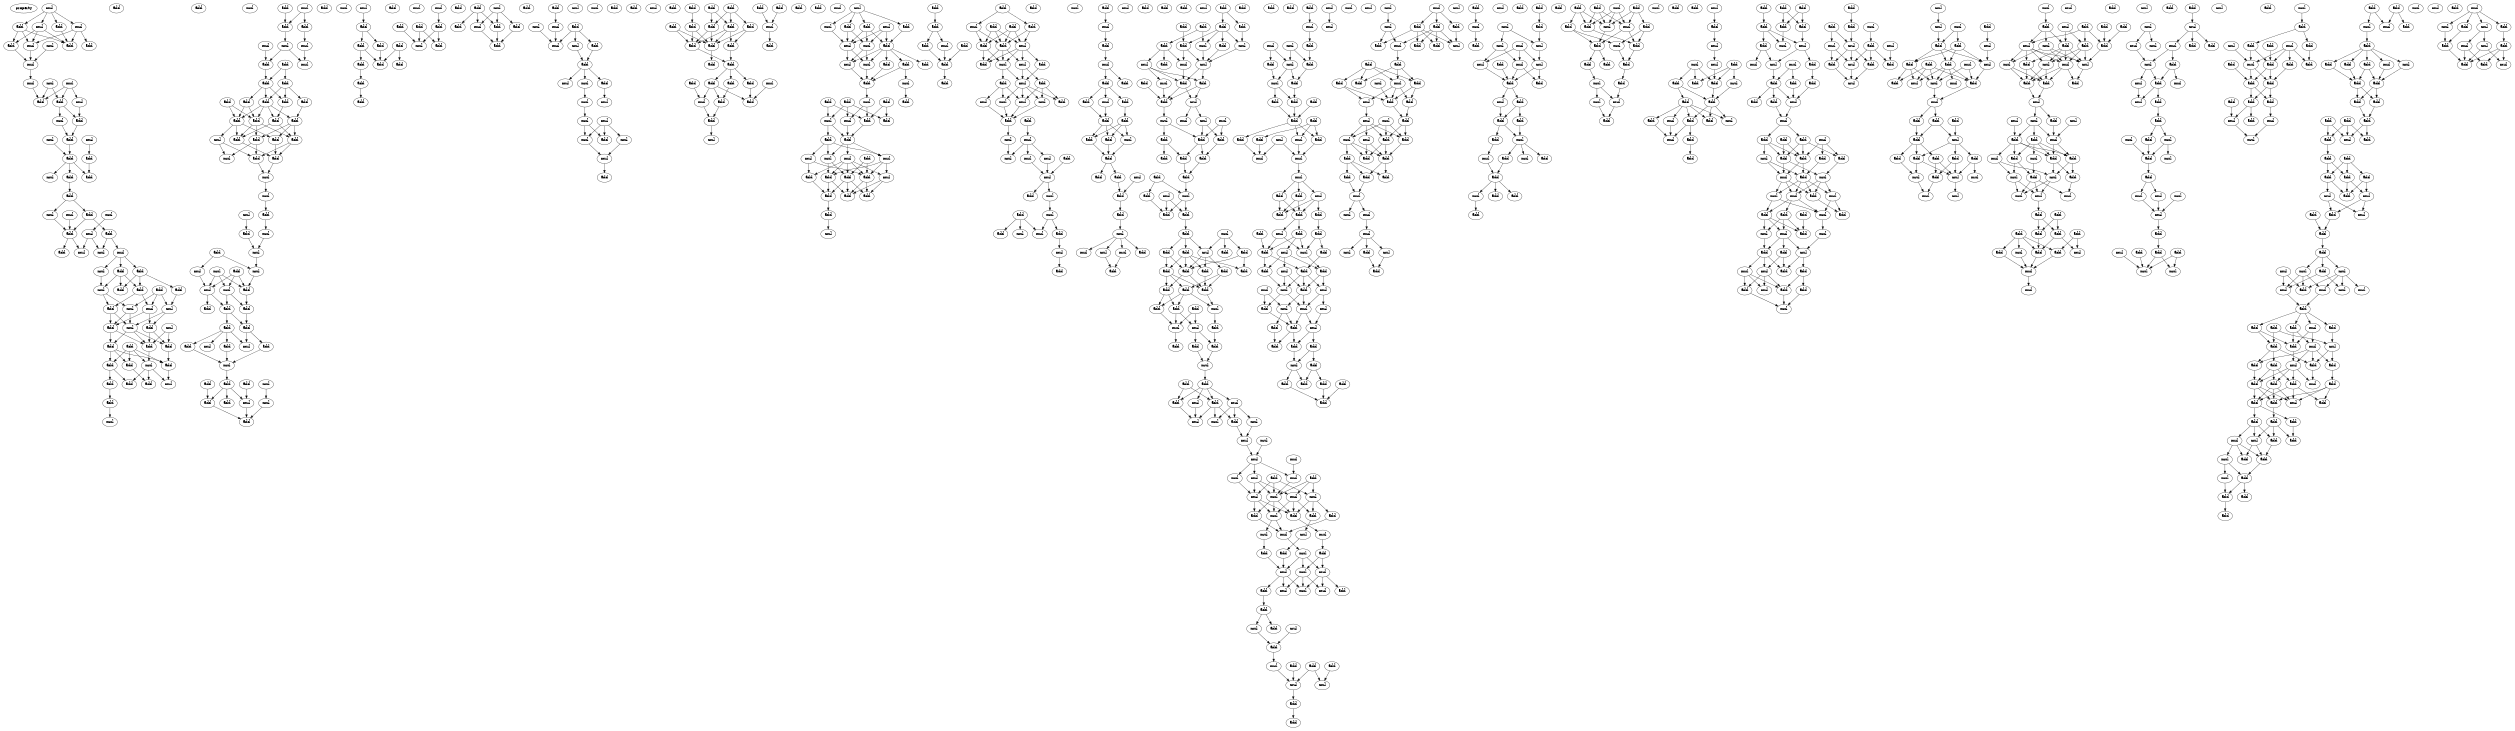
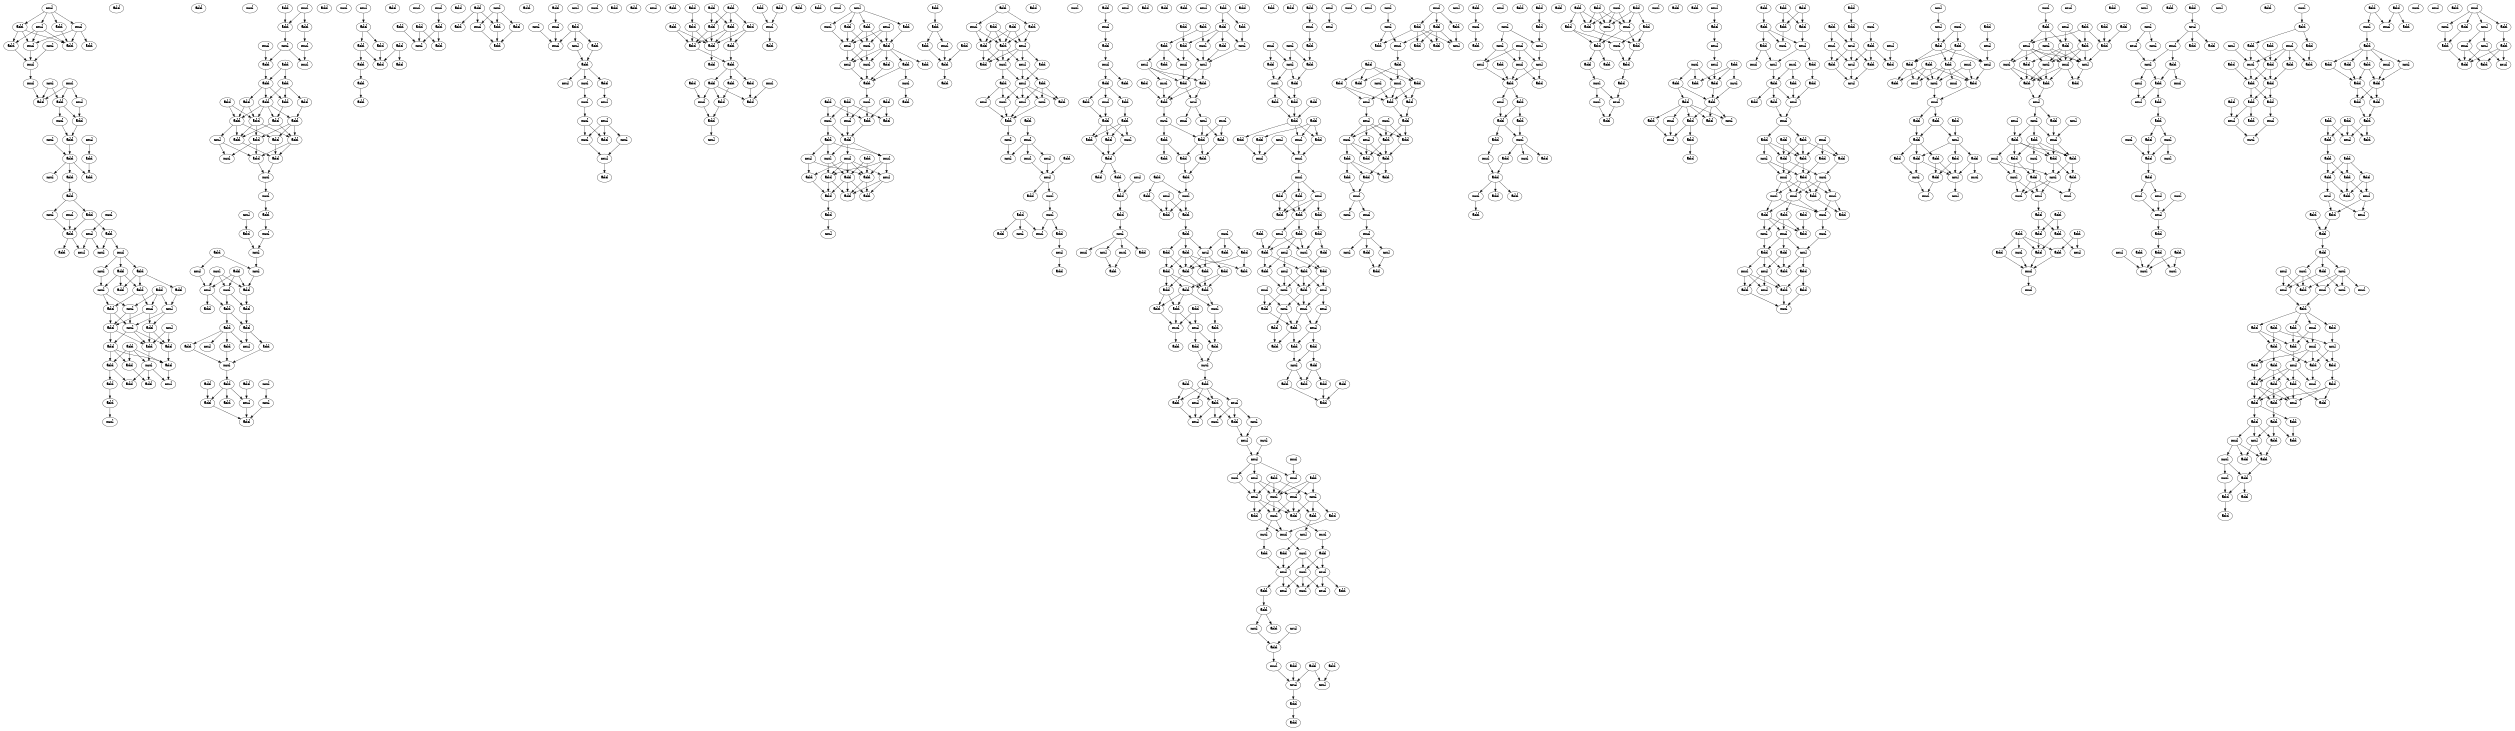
(24, 8) -> none
